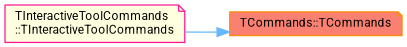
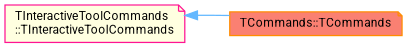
(201, 32) -> (214, 15)
